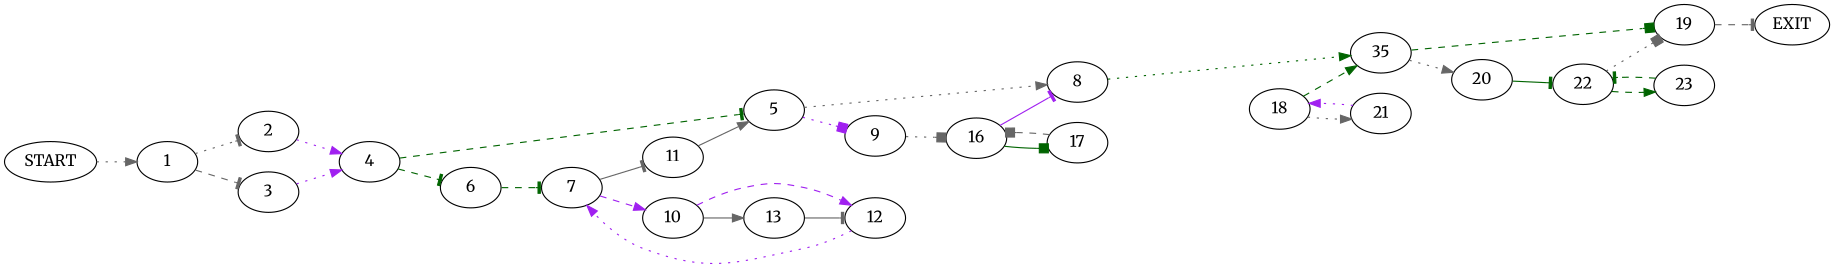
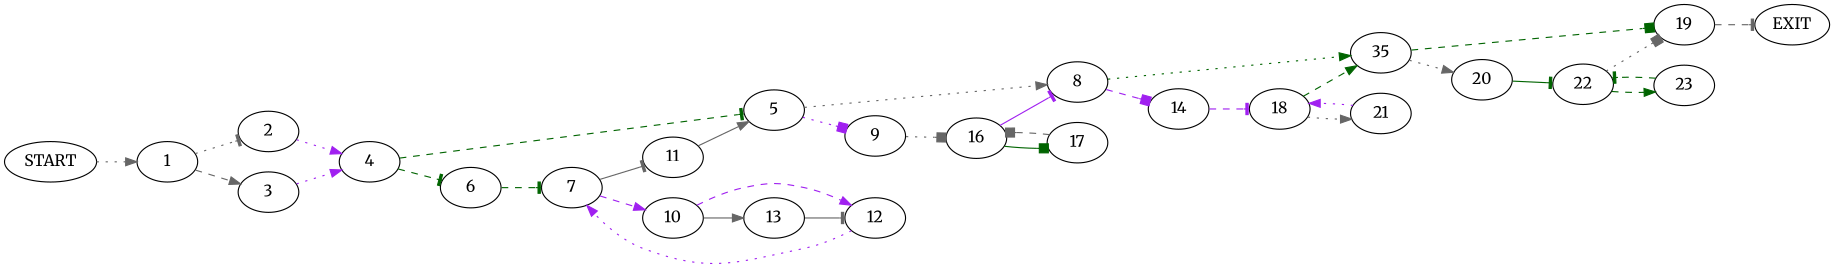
none -> (1179, 109)
(215, 176) -> (215, 176)
